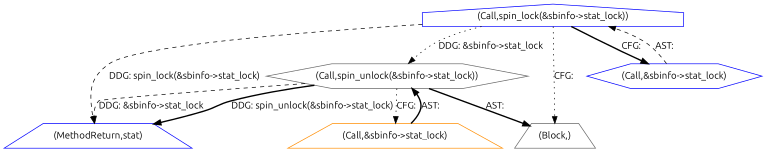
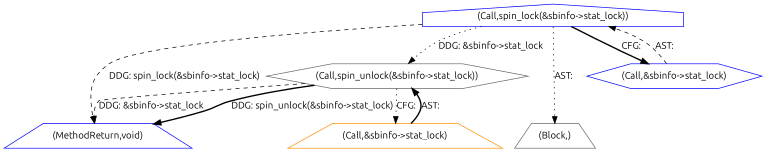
(565, 76) -> (565, 76)
(476, 106) -> none
(98, 136) -> (98, 136)
